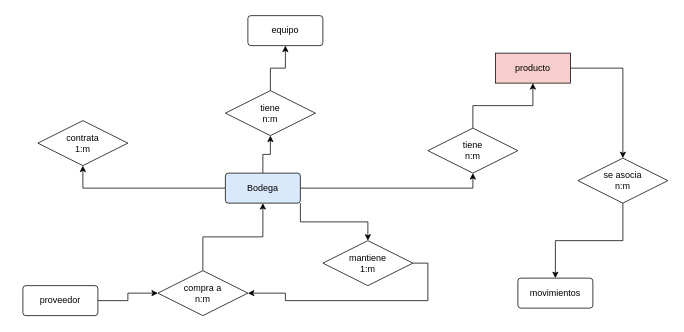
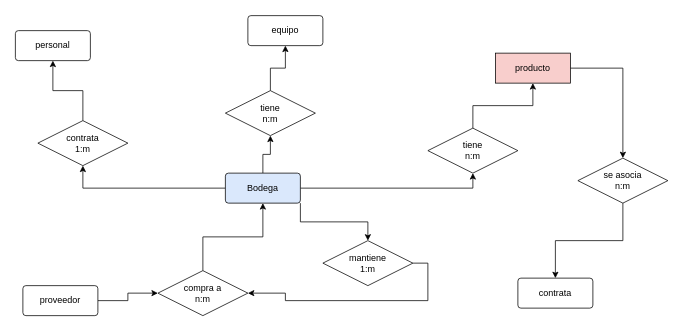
none -> (53, 45)
none -> (69, 90)
(555, 293) -> (555, 293)
